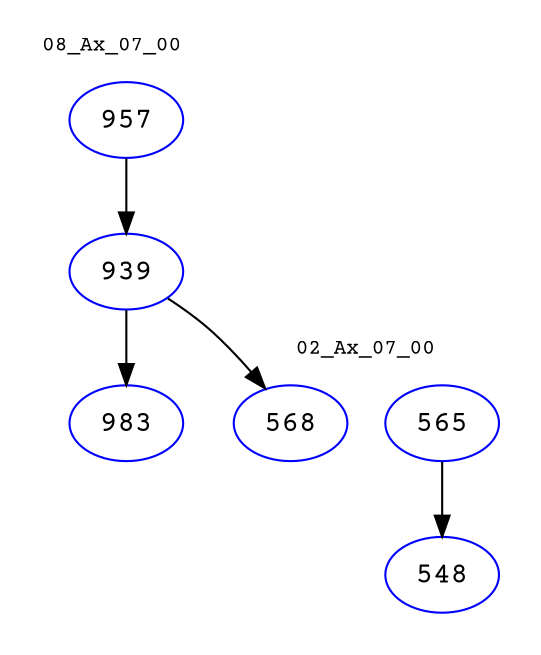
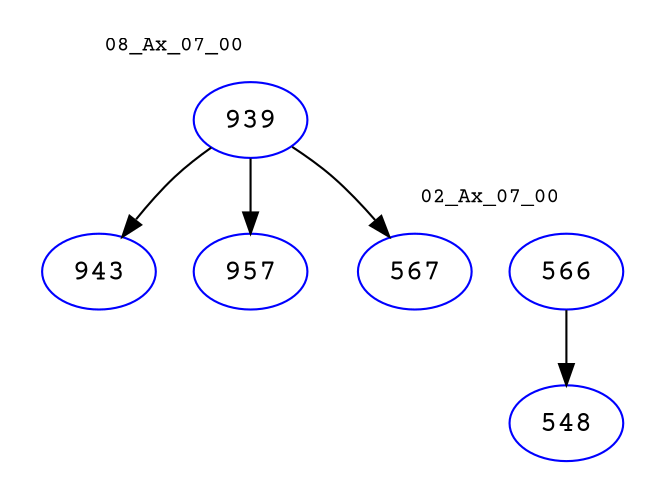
(126, 185) -> (251, 185)
(126, 423) -> (99, 272)
(291, 423) -> (415, 272)
(442, 423) -> (566, 272)
